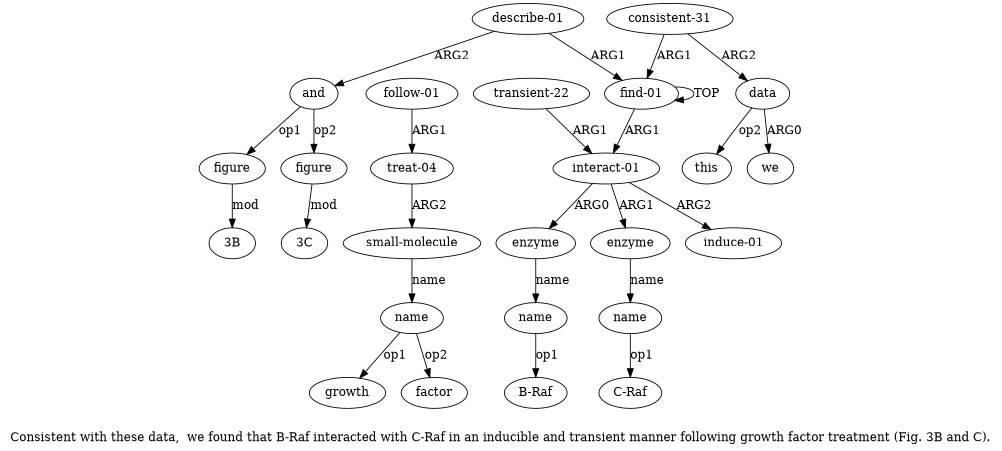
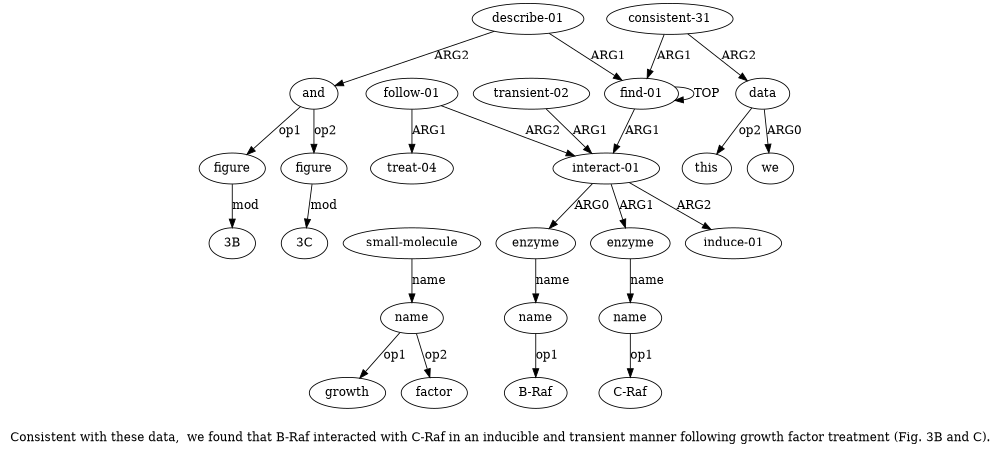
(531, 94) -> (531, 94)
none -> (504, 129)
(412, 202) -> none
